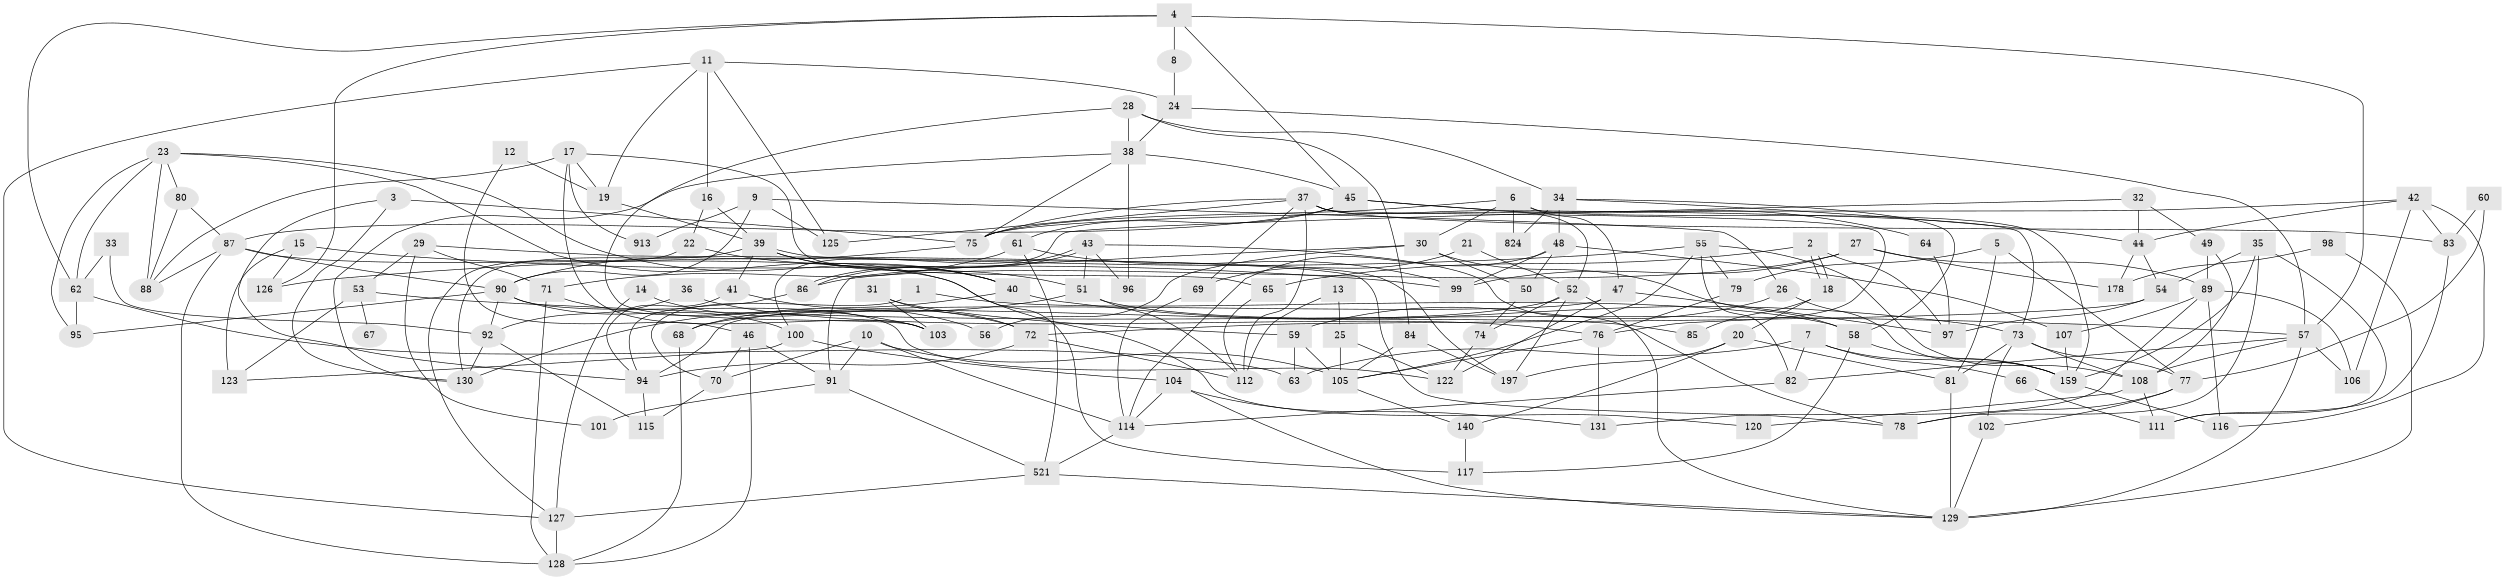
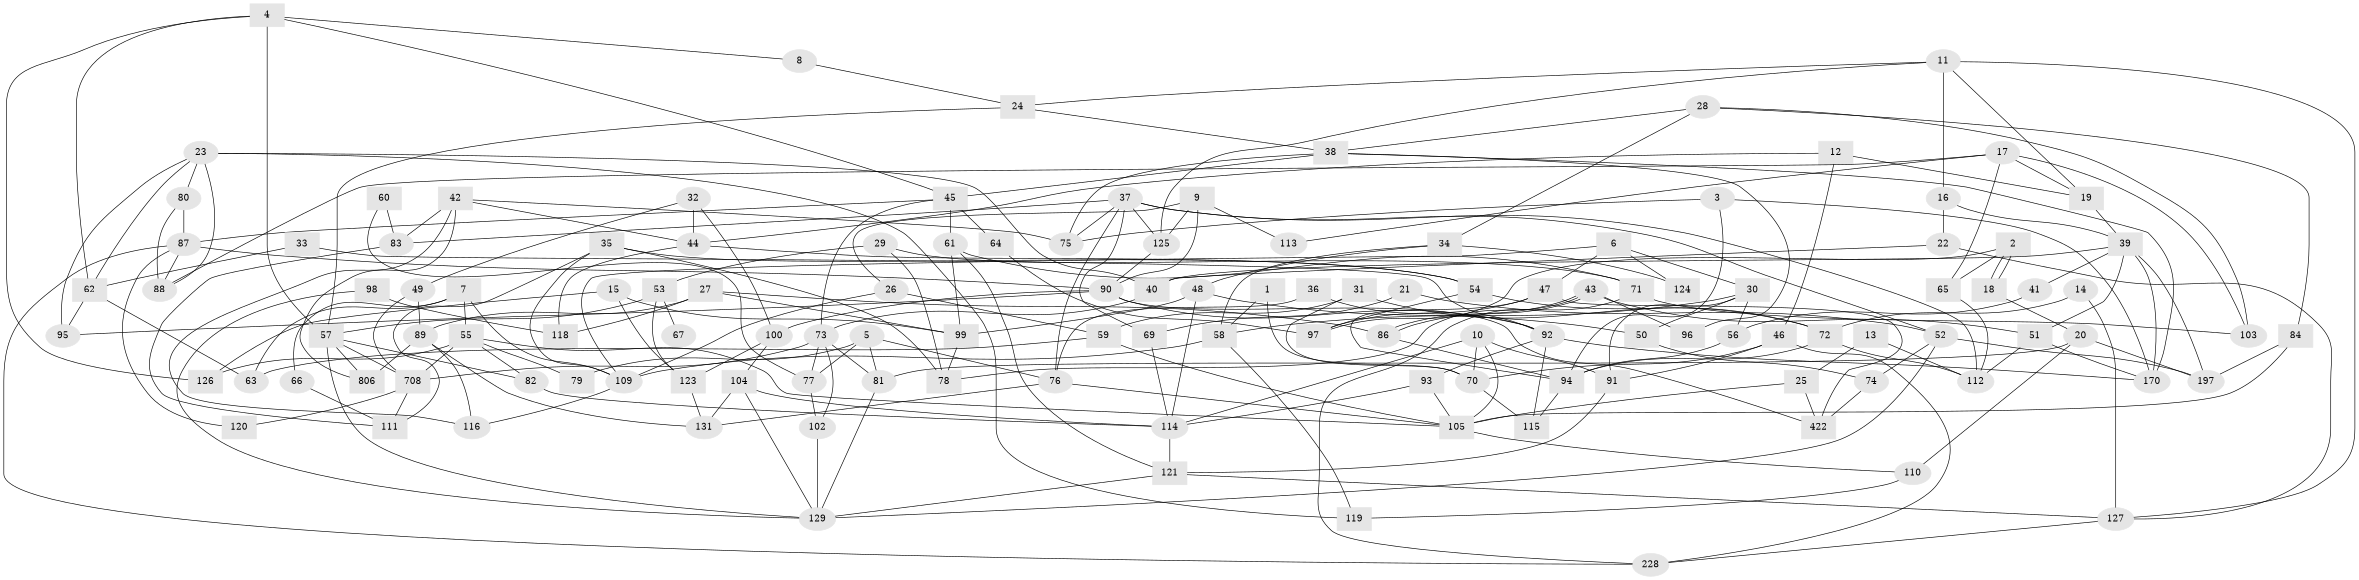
(1240, 214) -> none
(1850, 214) -> (1262, 173)
(642, 244) -> (1289, 244)
(1513, 244) -> (1683, 290)
(734, 259) -> (1133, 268)
(2116, 290) -> (560, 336)
(1672, 312) -> (961, 359)
(908, 314) -> (1288, 343)
(607, 331) -> (1652, 359)
(679, 336) -> none
(1693, 336) -> none
(2064, 336) -> none
(1800, 359) -> (465, 313)
(465, 382) -> (2152, 382)
none -> (1427, 382)
(1445, 382) -> (1819, 427)
(2069, 382) -> (624, 382)
(2140, 382) -> (413, 382)
(2352, 382) -> (367, 382)
none -> (695, 402)
(2046, 410) -> (951, 363)
(599, 427) -> none
(1466, 427) -> (1913, 473)
(1042, 473) -> (1170, 473)
(1466, 473) -> (1354, 519)
(557, 565) -> (1651, 565)
